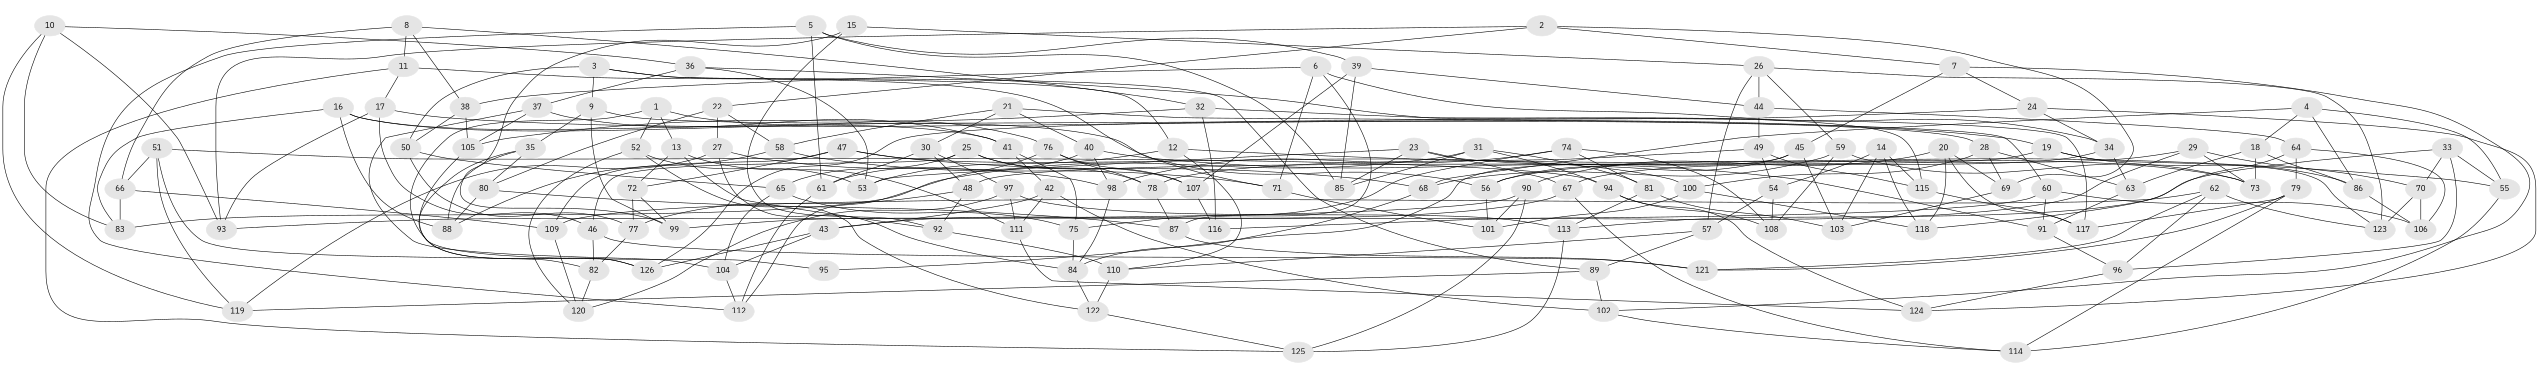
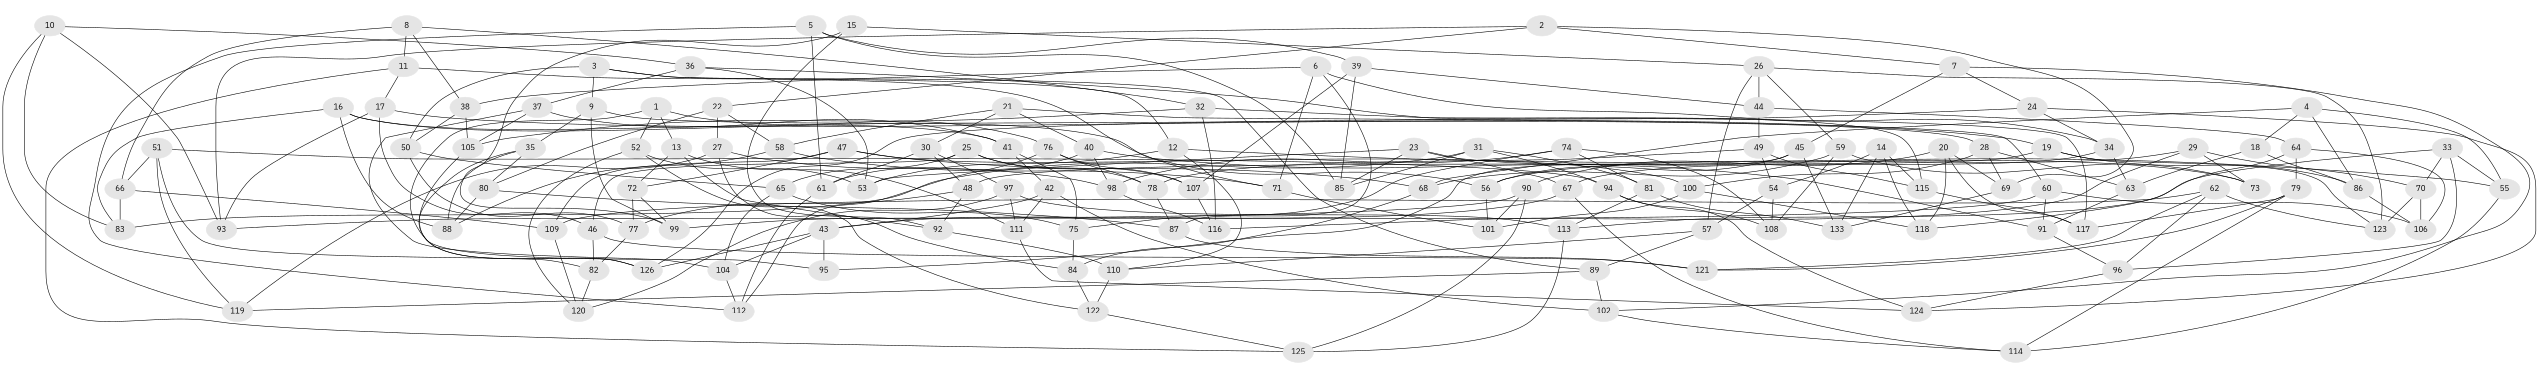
(2255, 172) -> none
(1837, 230) -> (1837, 230)
(1098, 232) -> (1157, 208)
none -> (824, 250)
